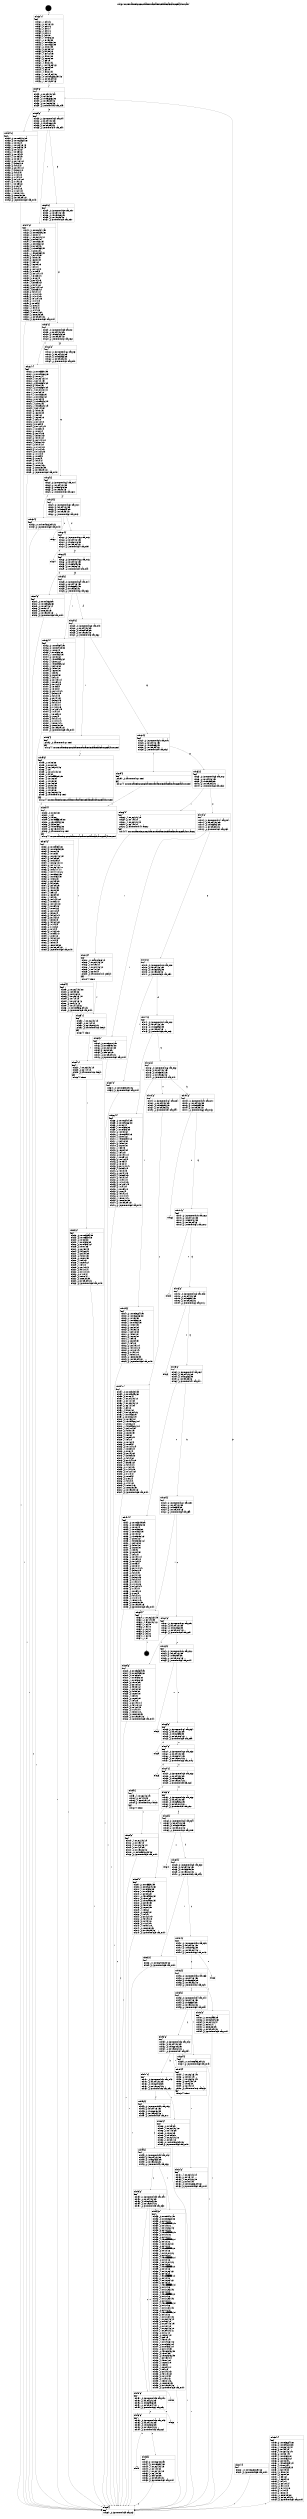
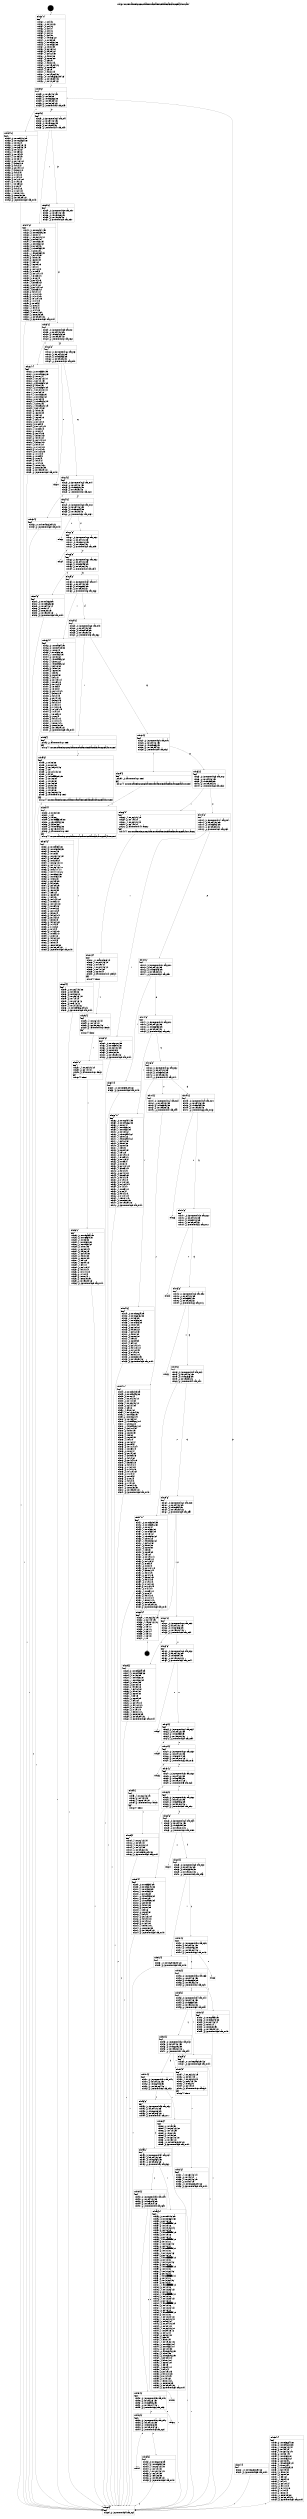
none -> (56, 485)
